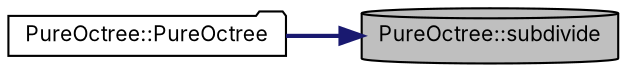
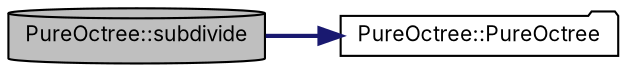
(313, 36) -> (292, 36)
